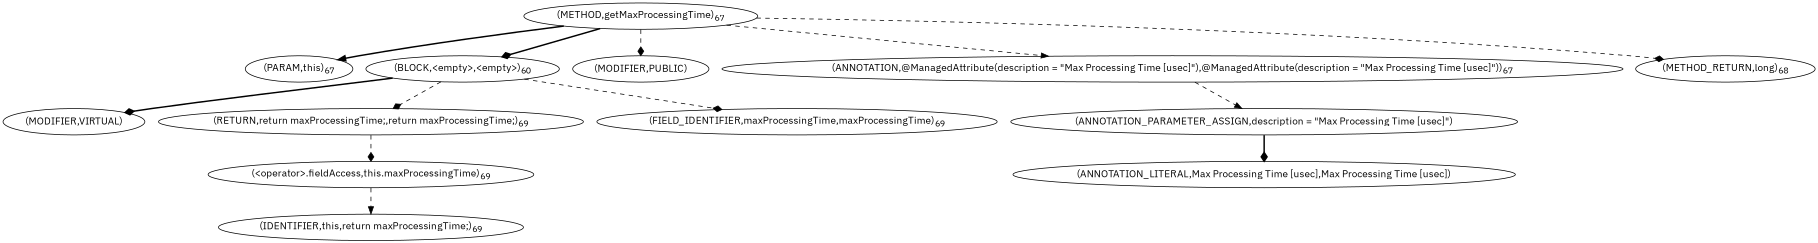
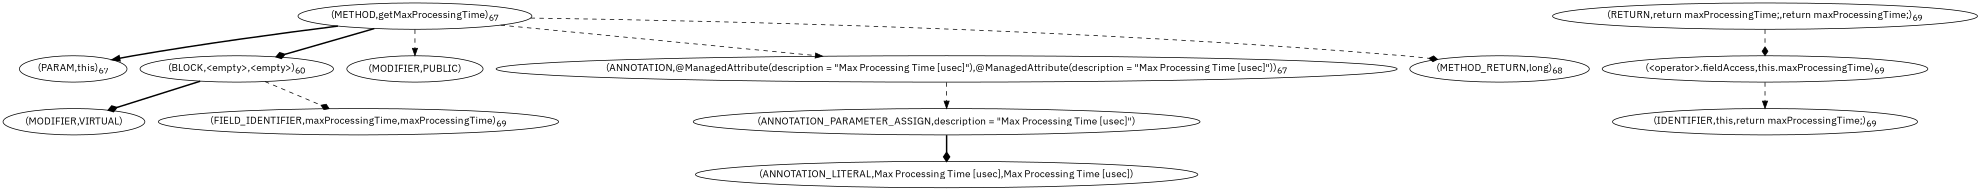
(641, 38) -> (415, 39)
(421, 93) -> none
